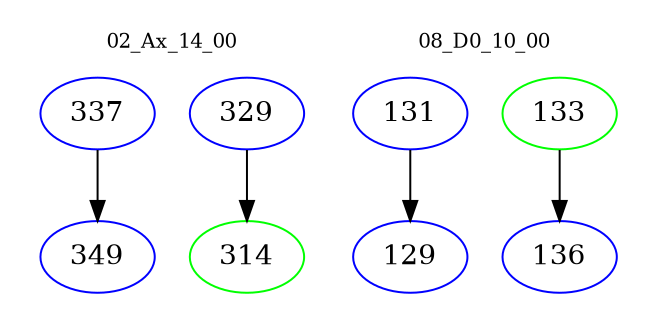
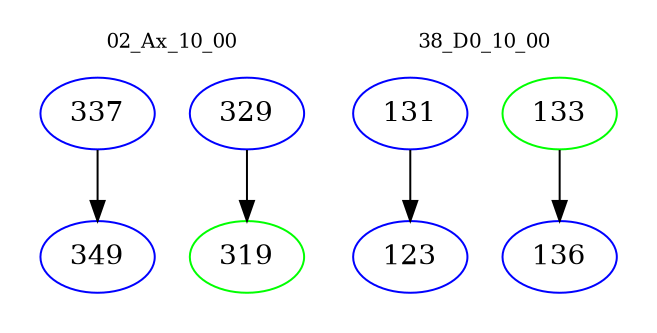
(172, 43) -> (172, 43)
(485, 43) -> (485, 43)
(247, 257) -> (247, 257)
(410, 257) -> (410, 257)
